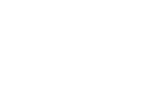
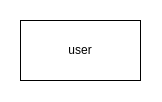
none -> (81, 51)
